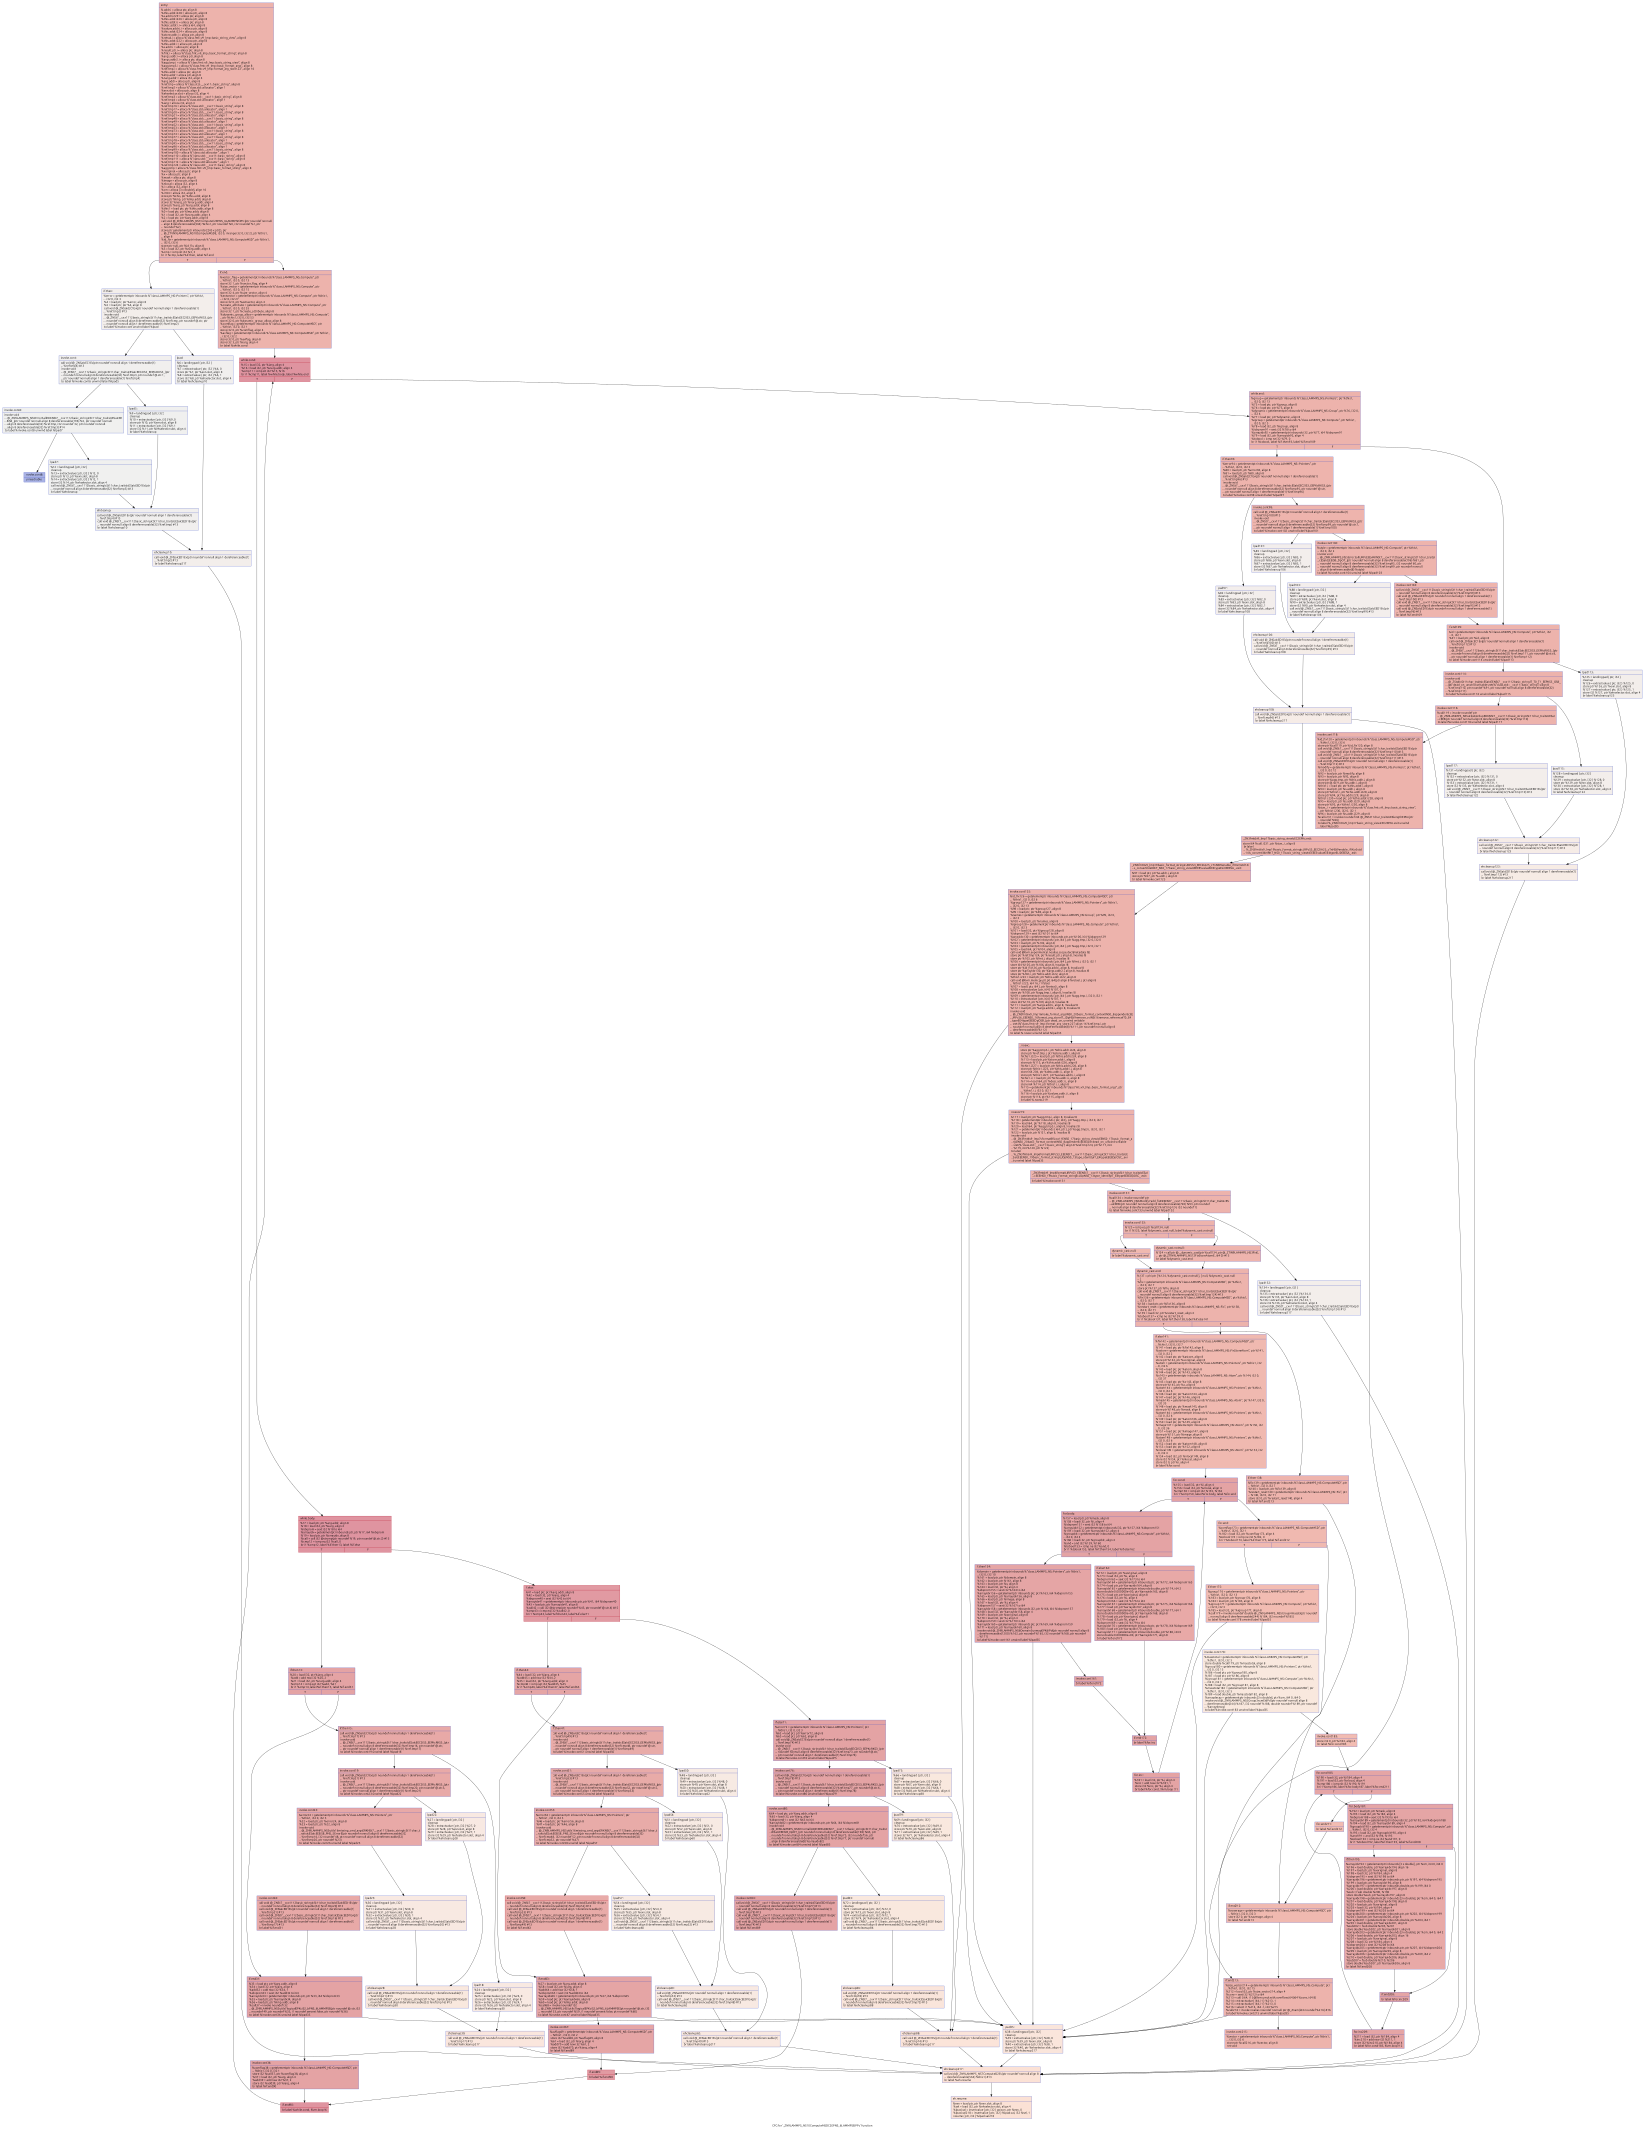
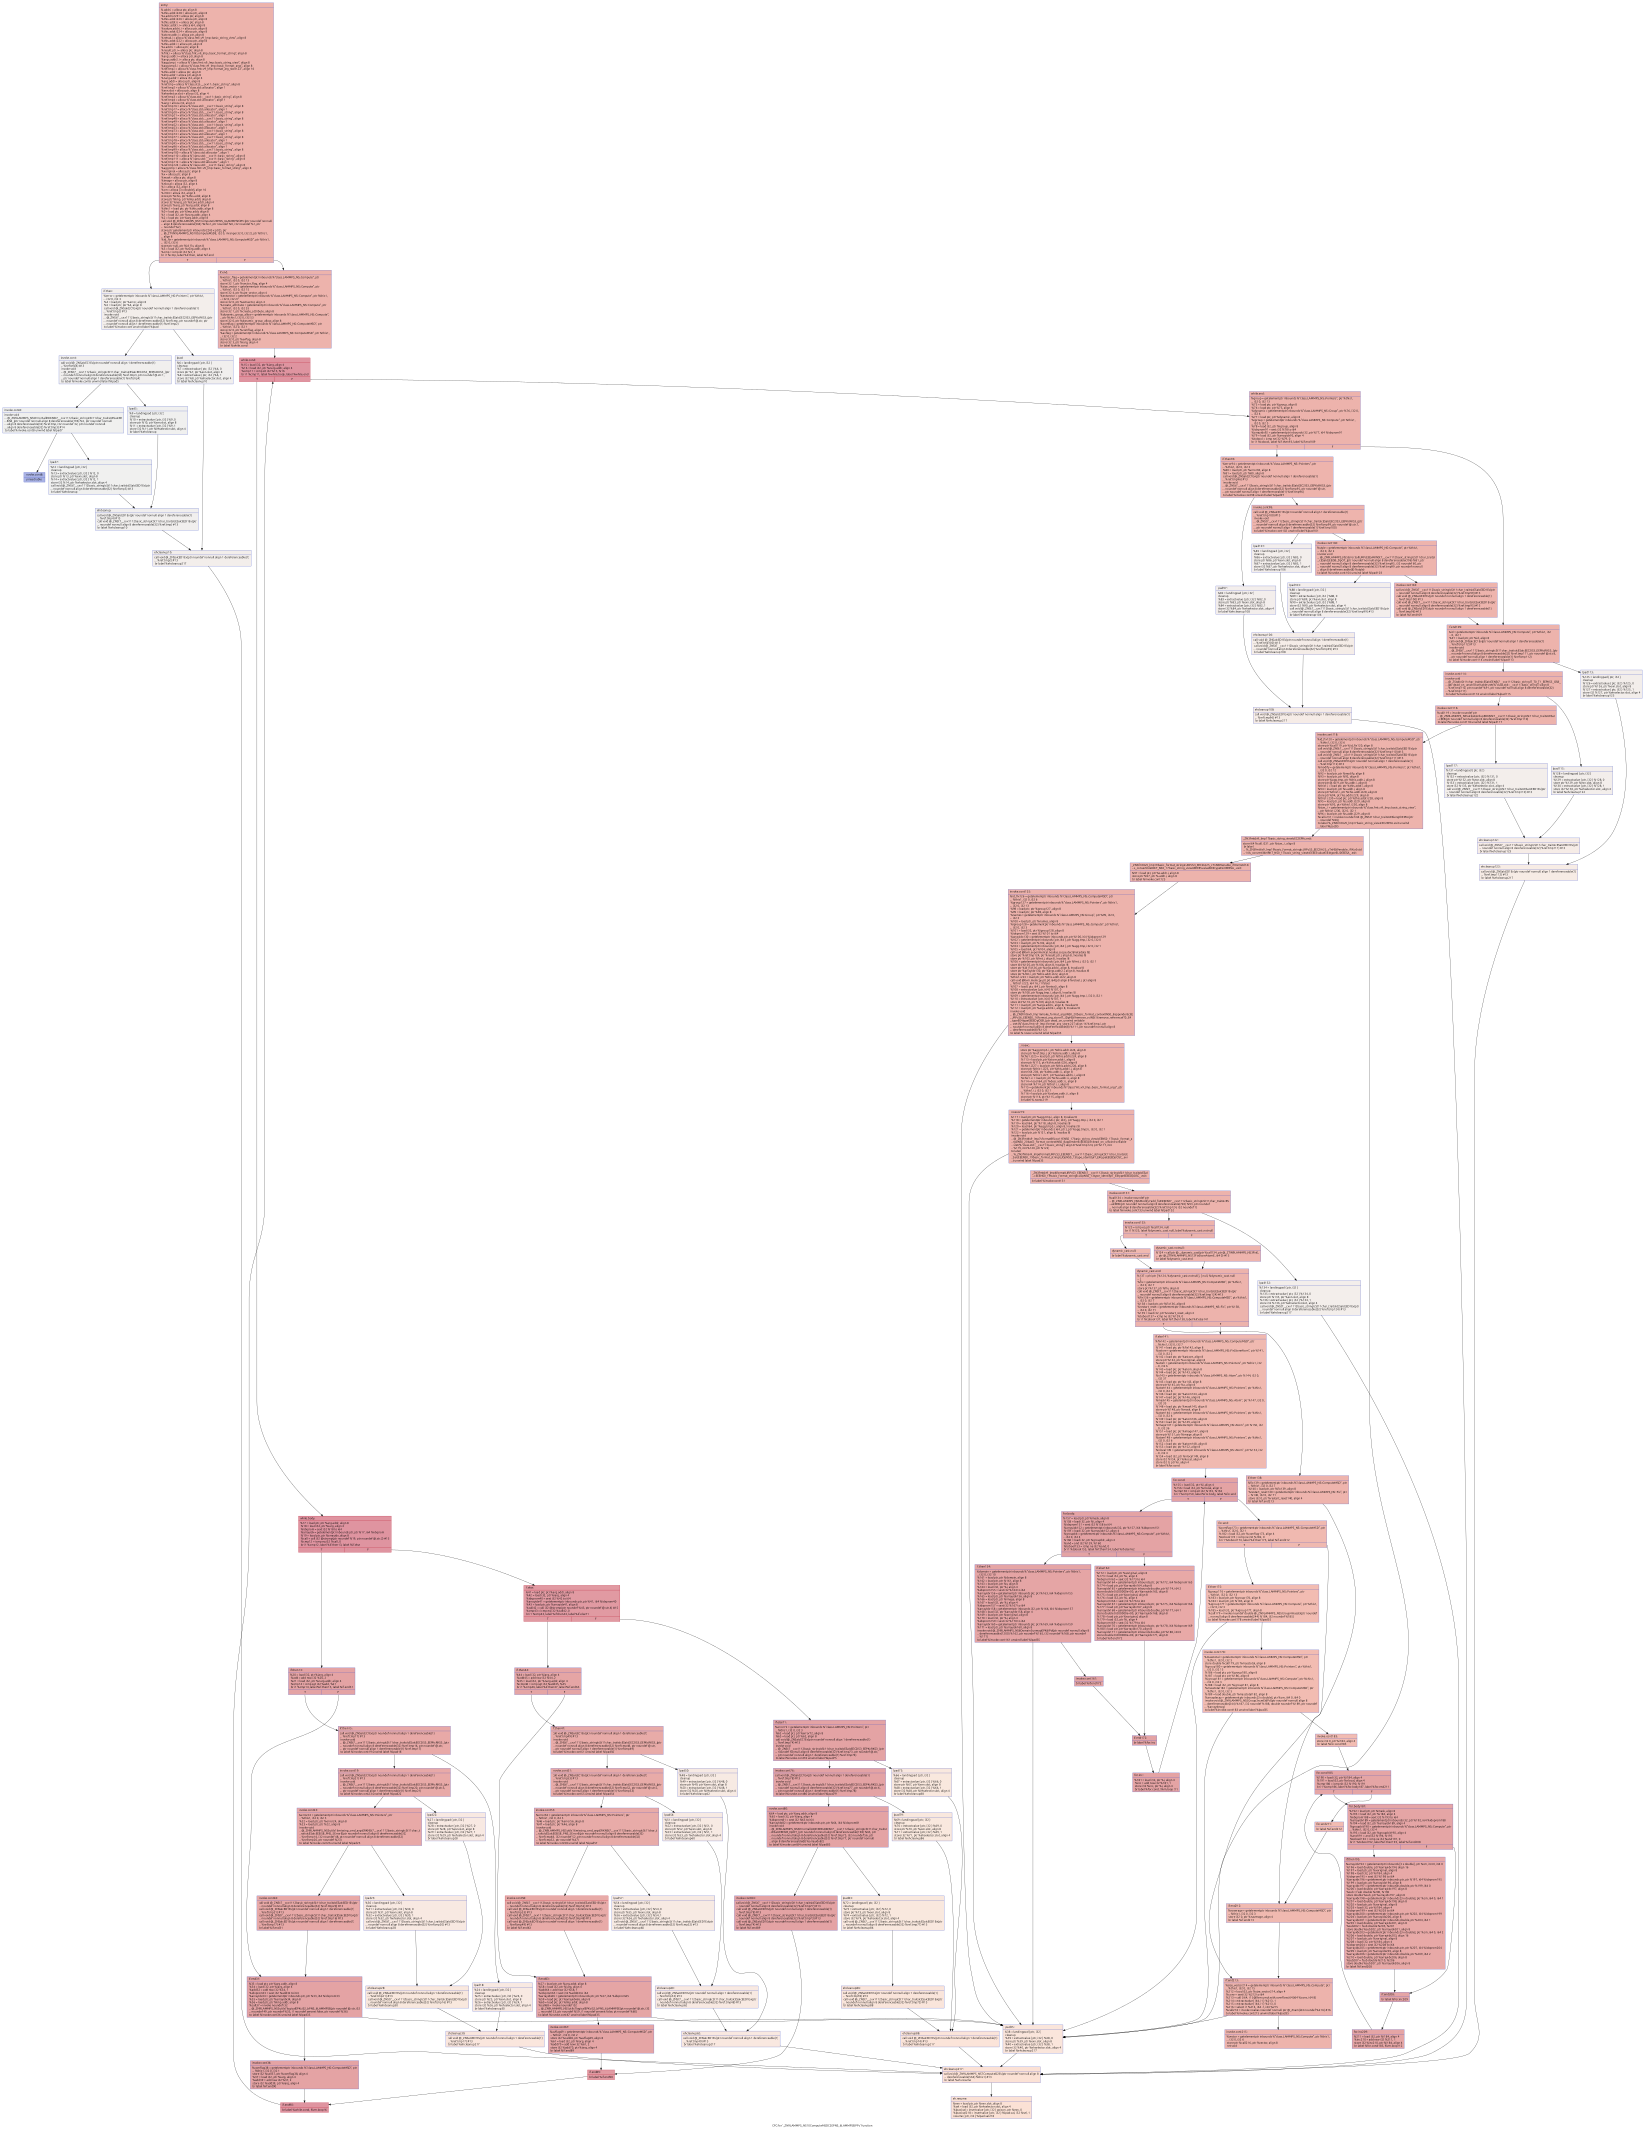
(187, 202) -> (187, 202)
(1302, 779) -> (1317, 832)
(1217, 1239) -> none
(1261, 1681) -> (1261, 1681)
none -> (334, 1870)
